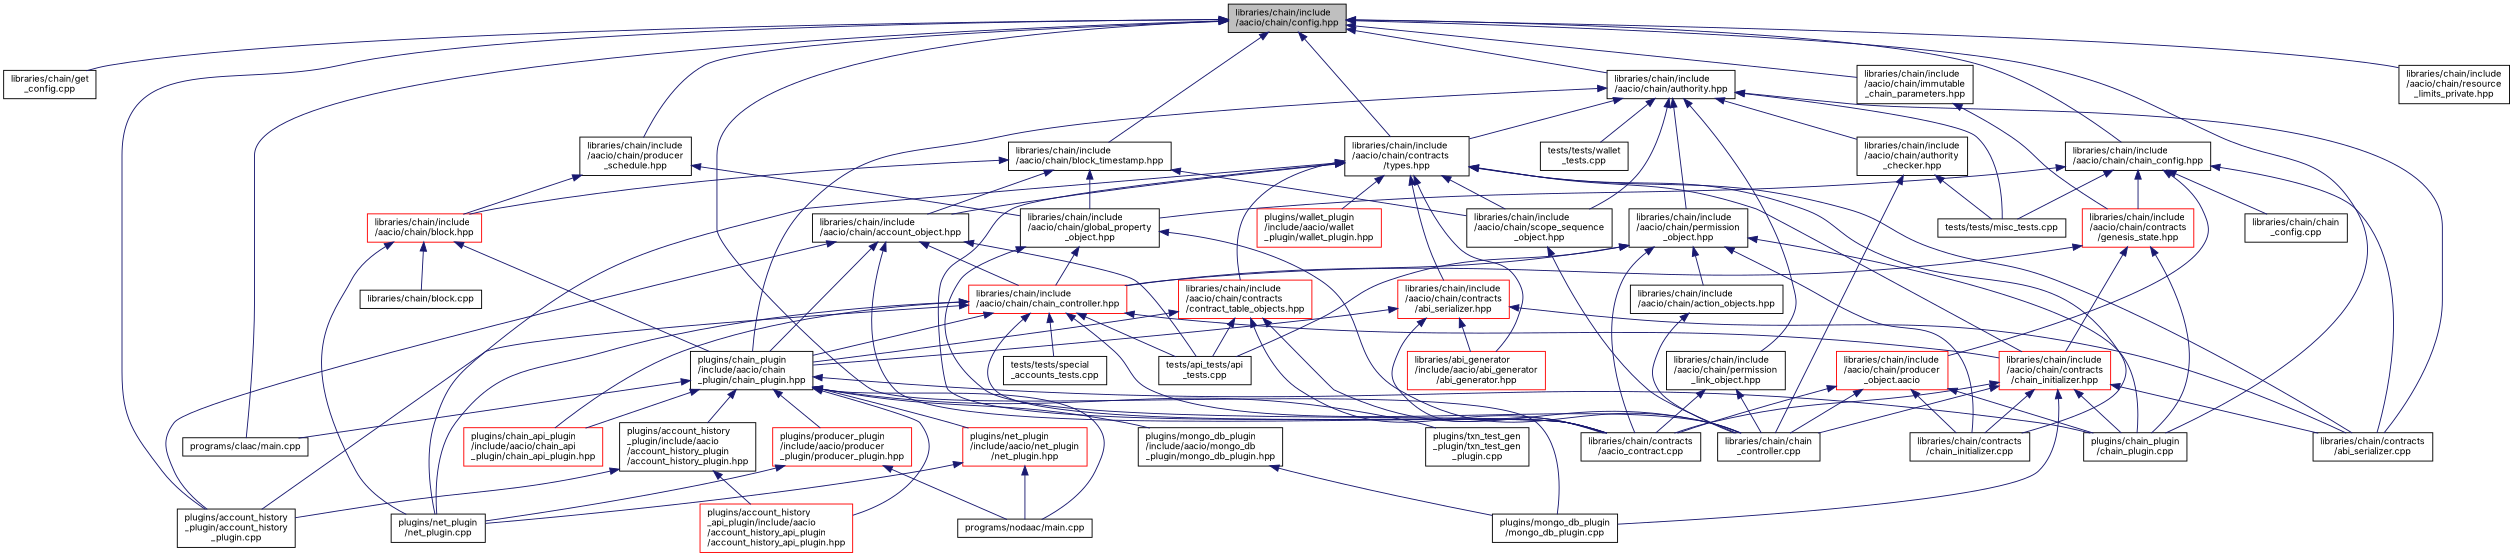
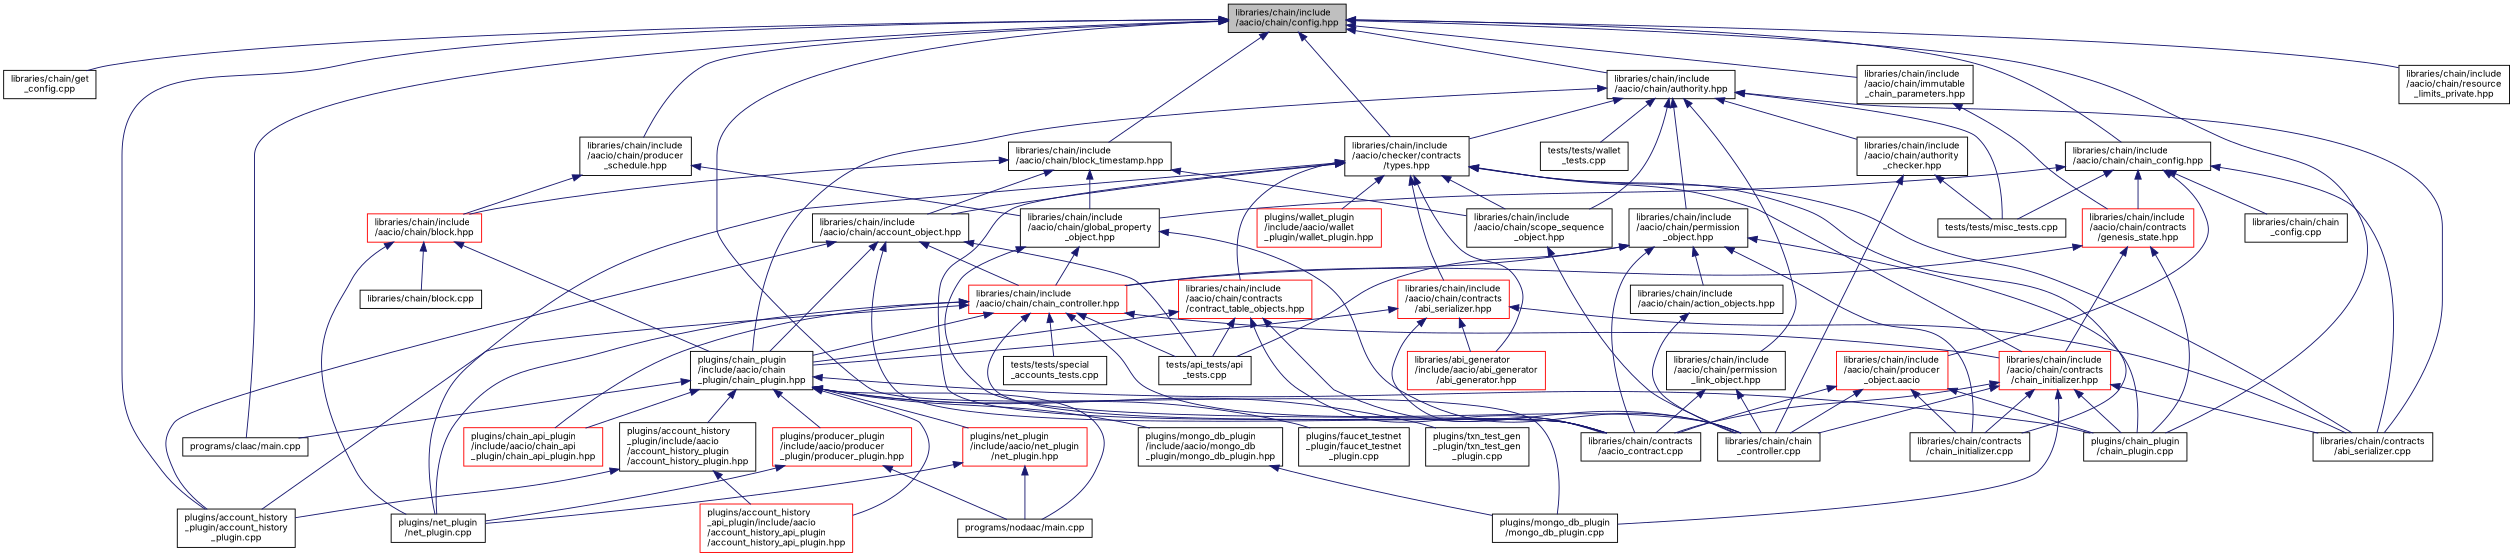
(1407, 156) -> (1407, 156)
none -> (1354, 447)
